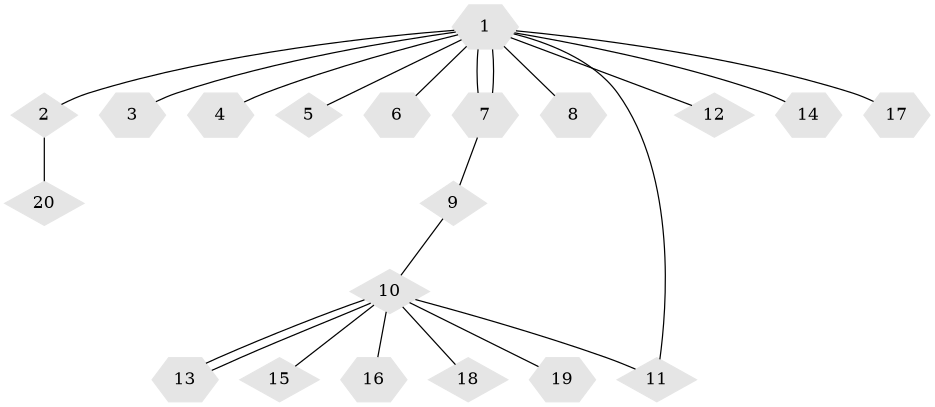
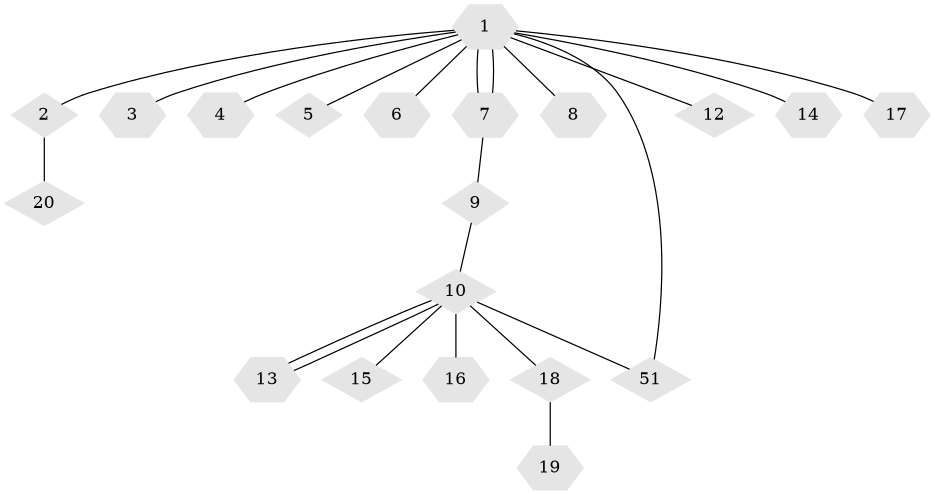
(474, 335) -> (550, 424)
(657, 380) -> (651, 380)
